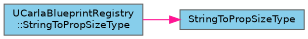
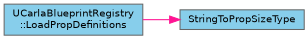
(73, 20) -> (73, 20)
